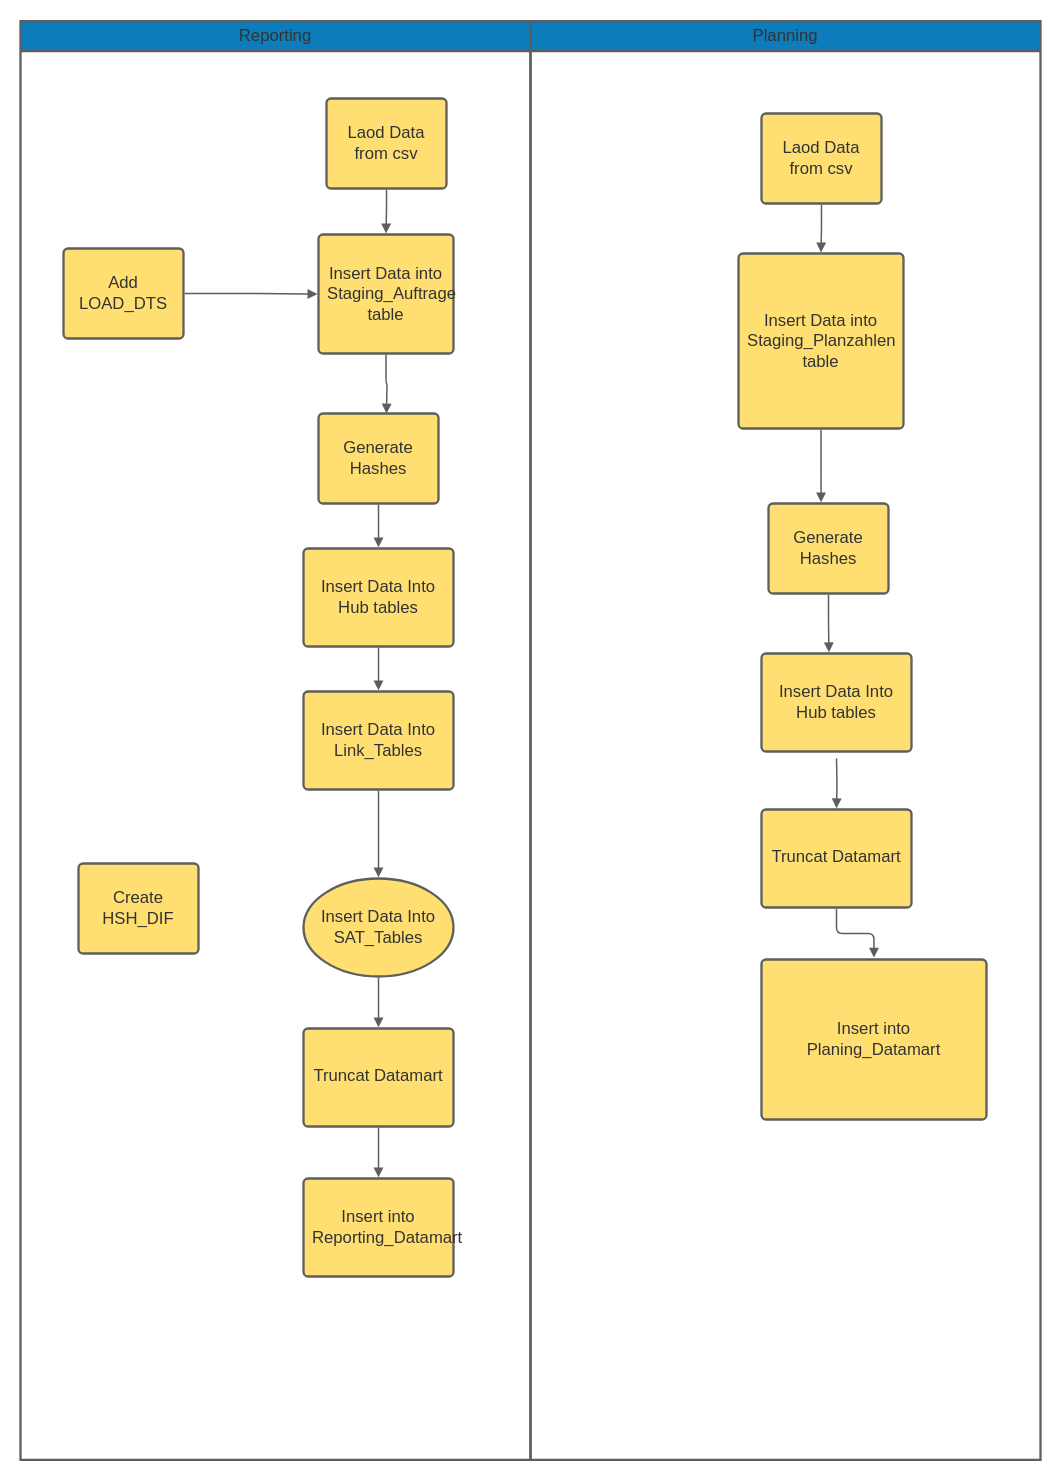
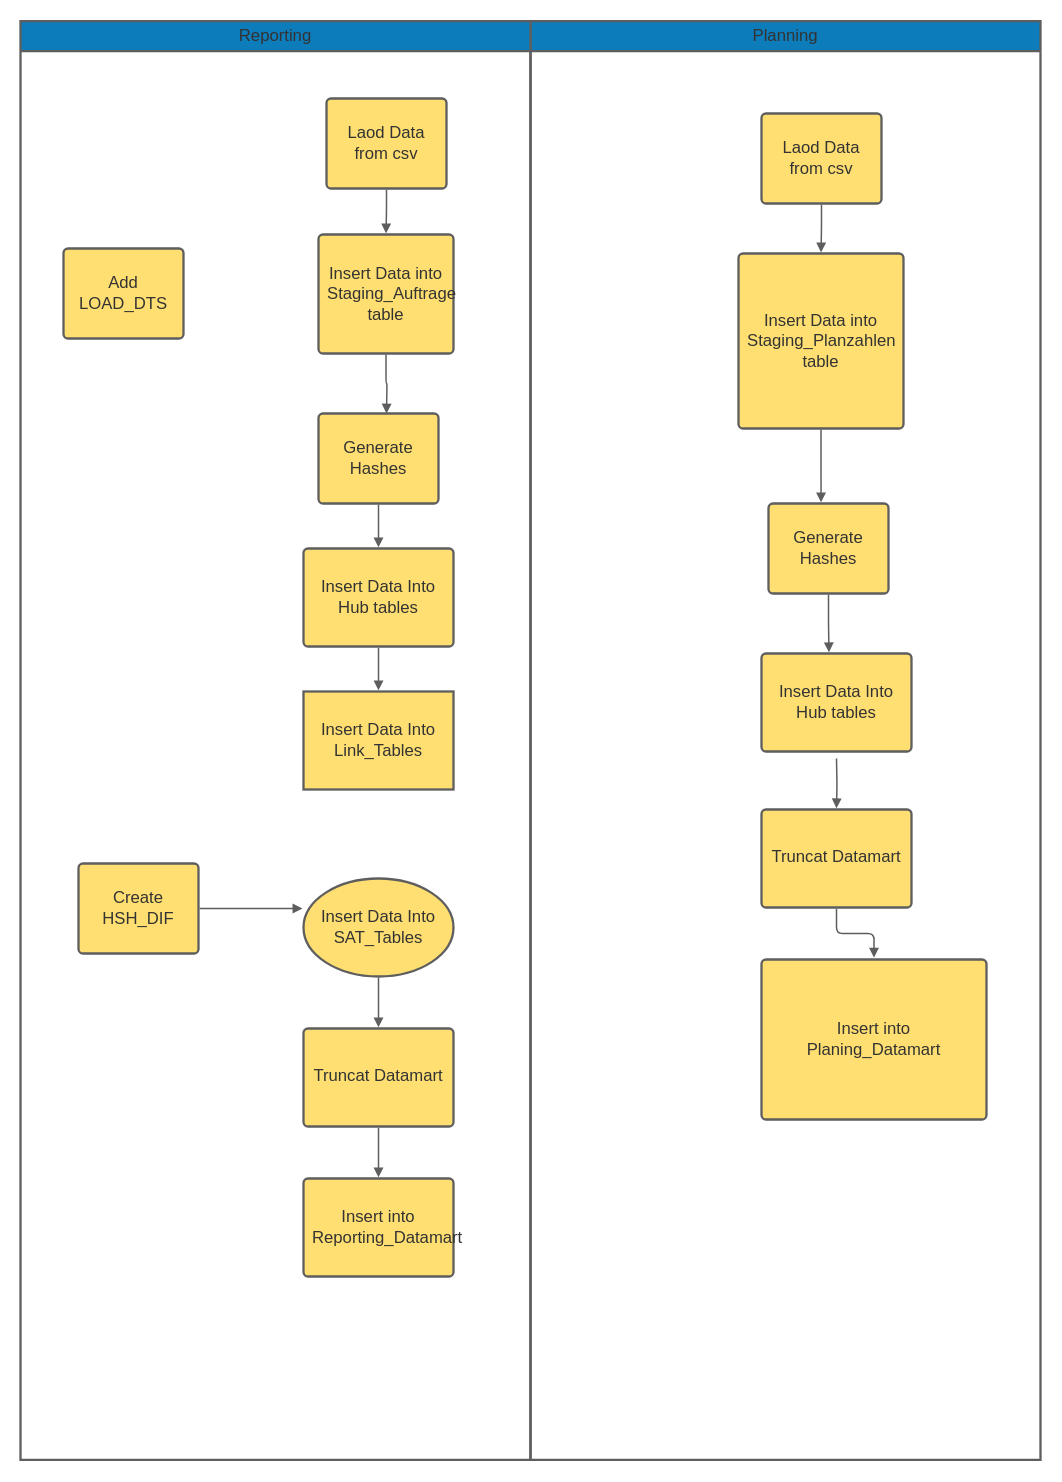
(245, 294) -> none
(379, 741) -> (379, 741)
(379, 829) -> none
none -> (245, 909)
